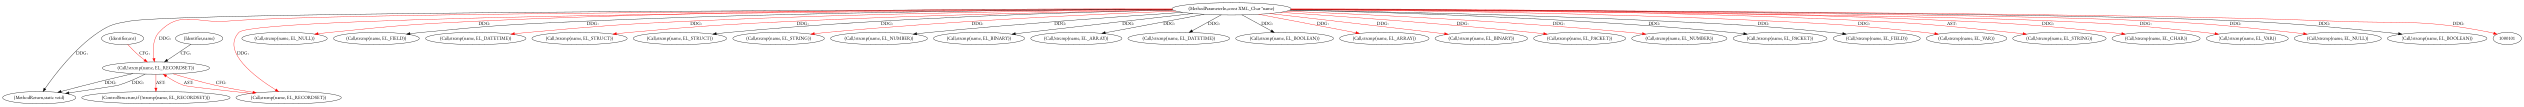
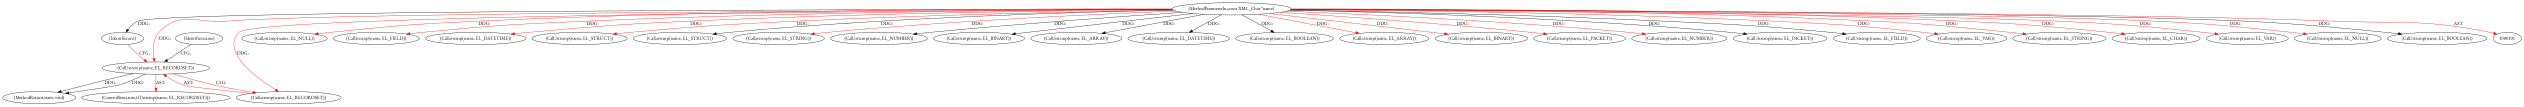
(364, 14) -> (596, 11)
(772, 15) -> (772, 15)
(1952, 24) -> (1952, 24)
(2459, 24) -> (2459, 24)
